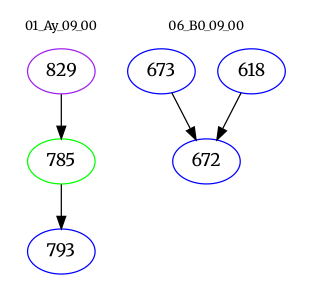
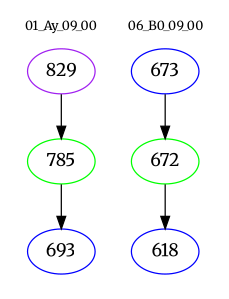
(232, 111) -> (165, 200)
(206, 161) -> (165, 161)
(61, 252) -> (61, 252)
